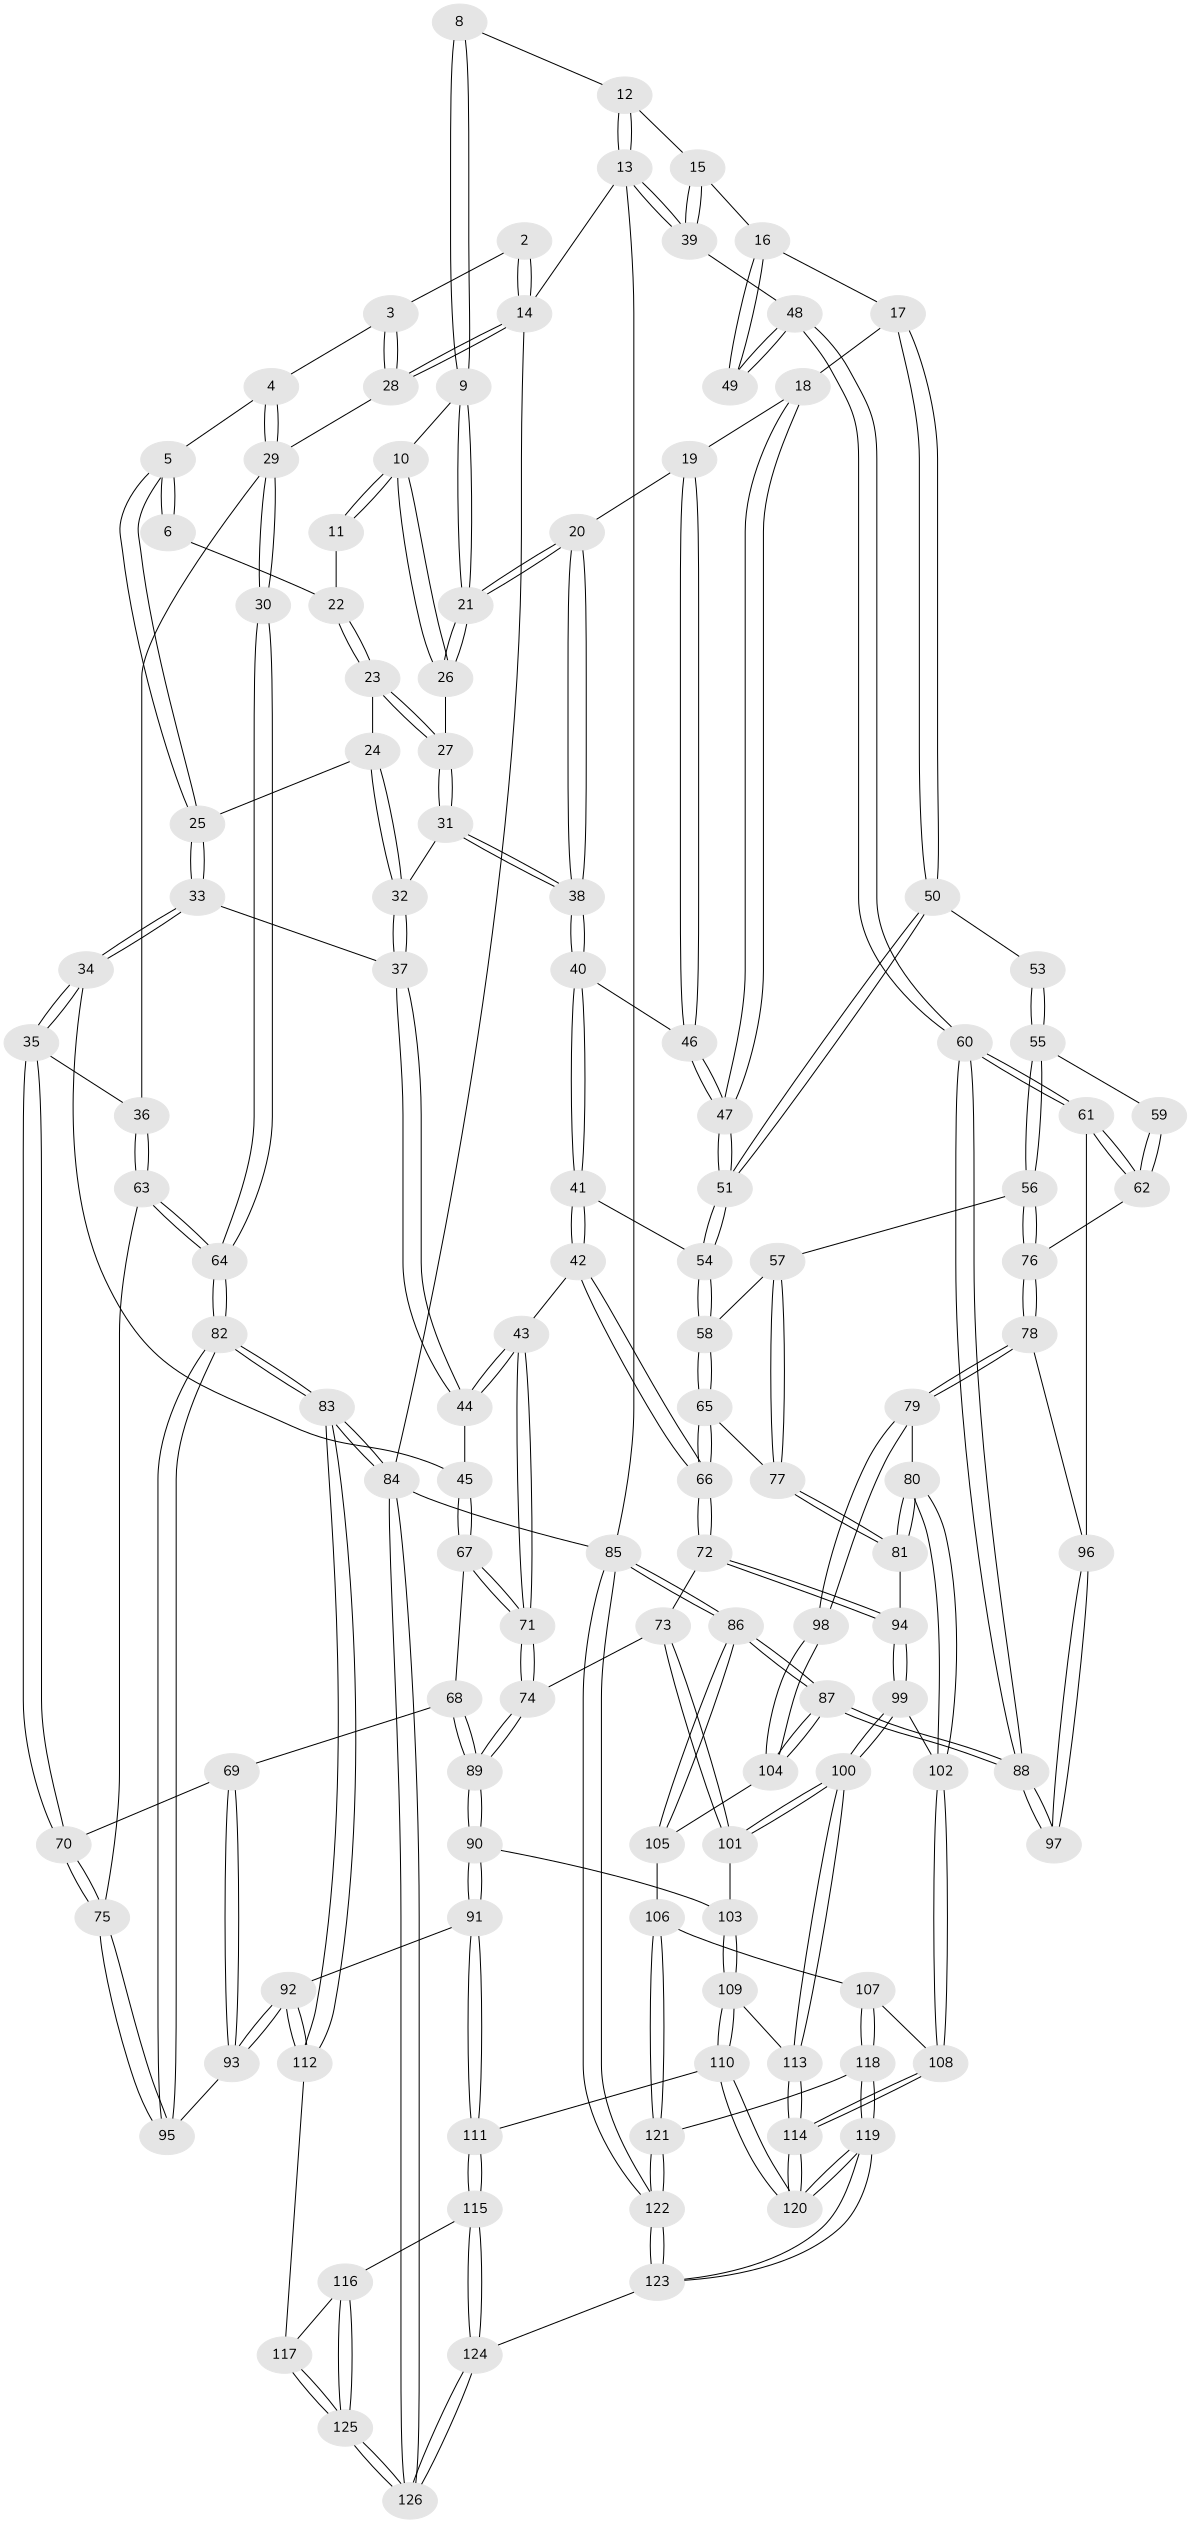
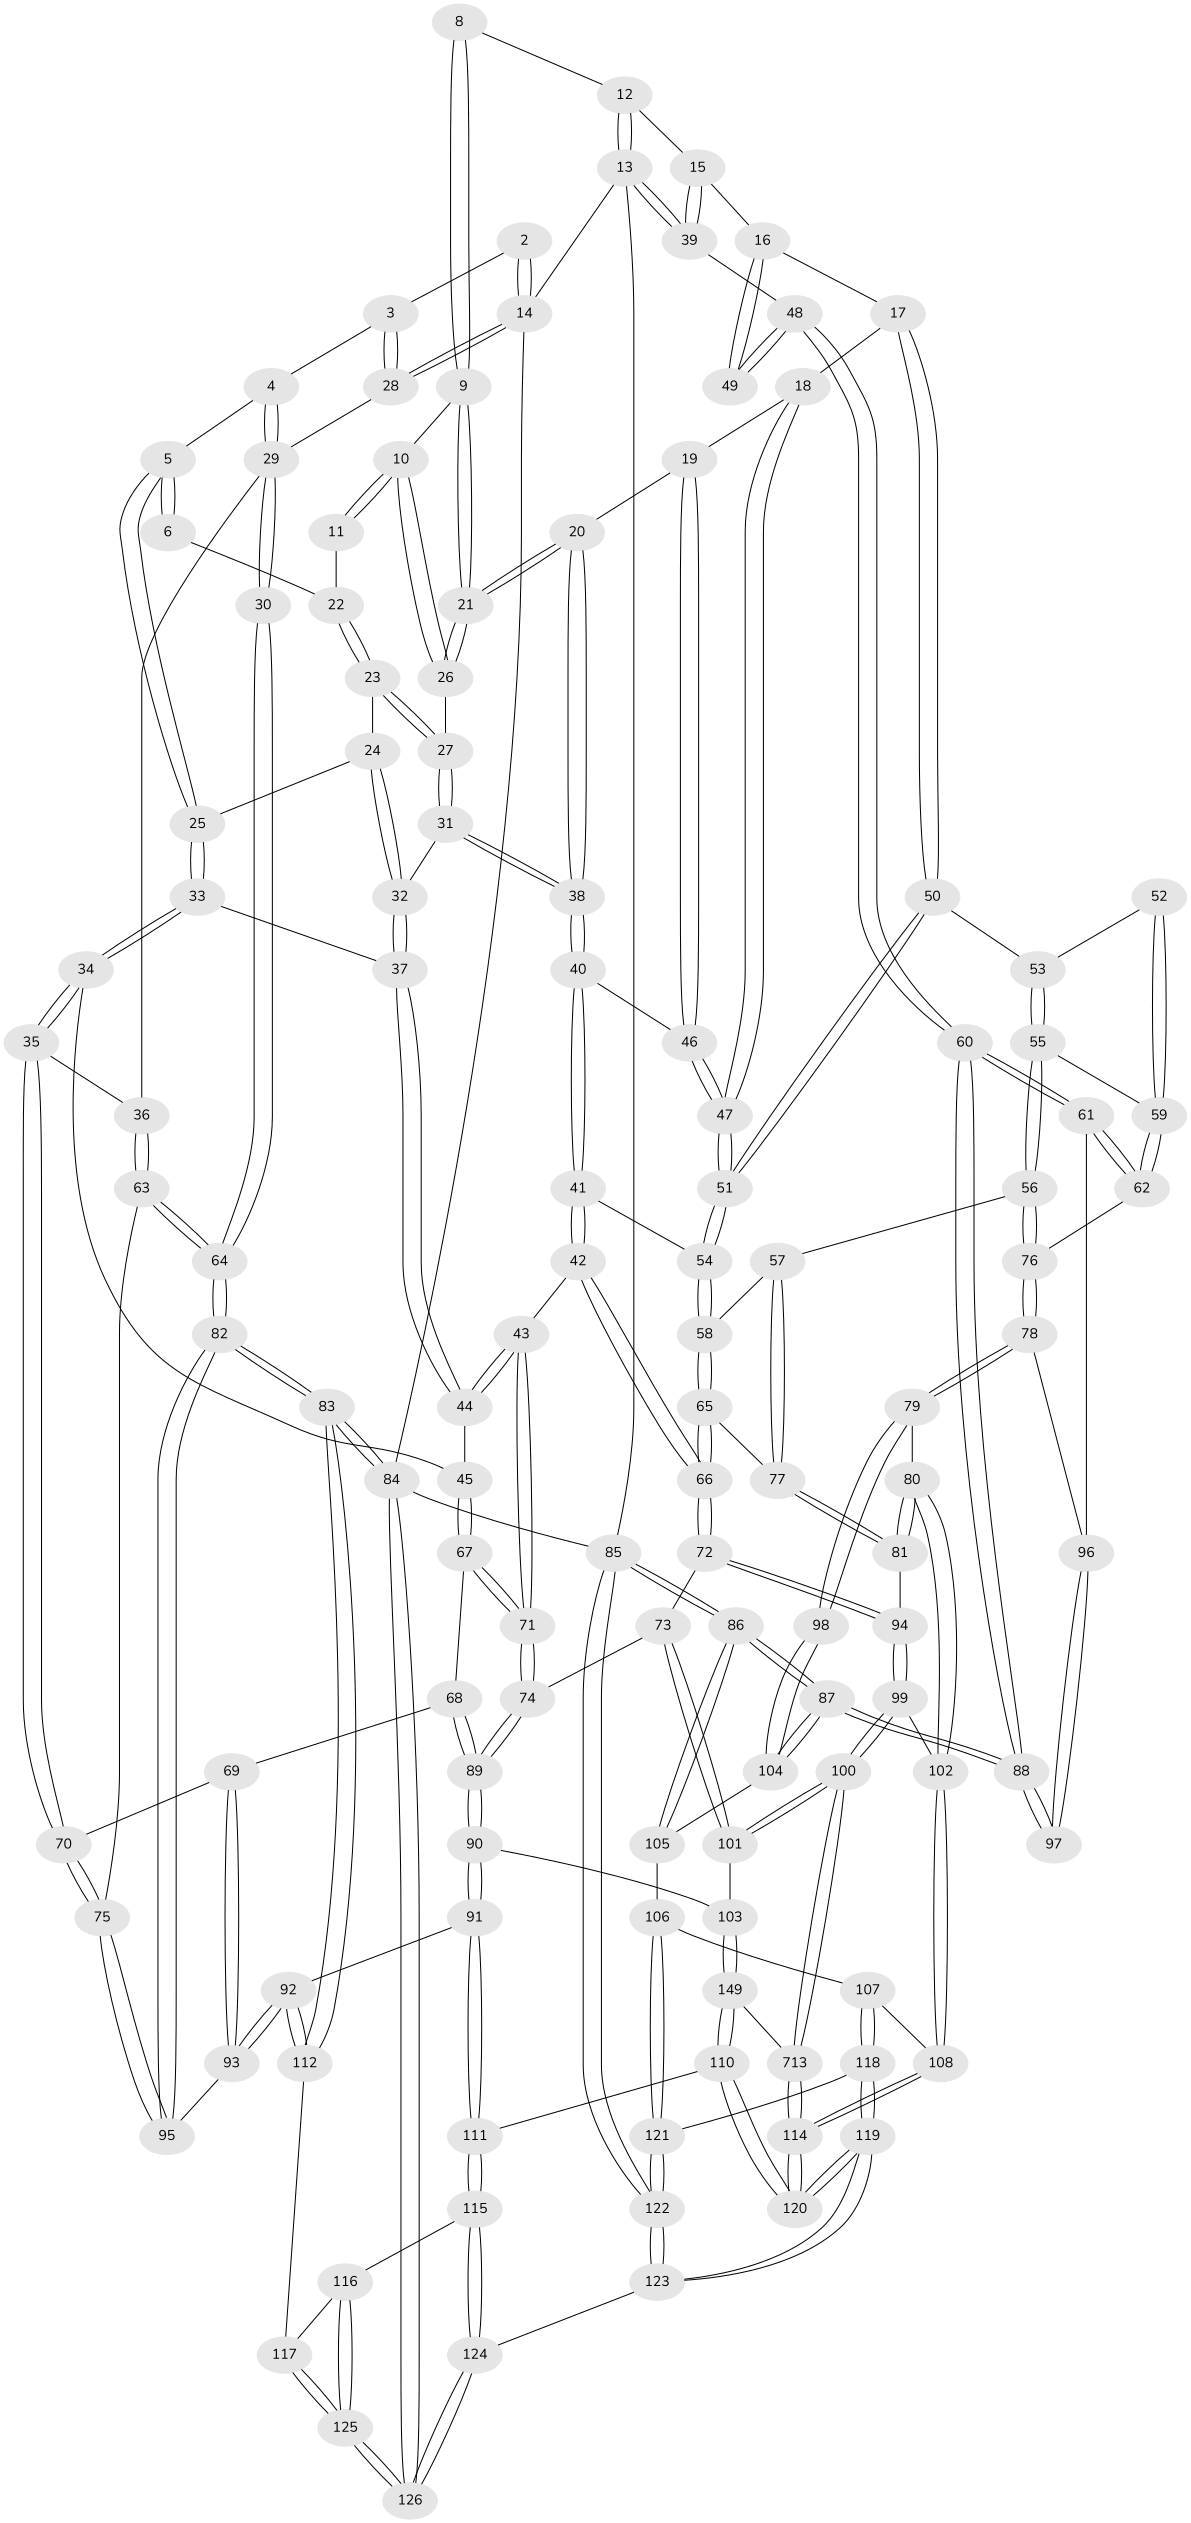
none -> (1159, 897)
(730, 1991) -> (730, 1991)
(795, 2063) -> (795, 2063)
